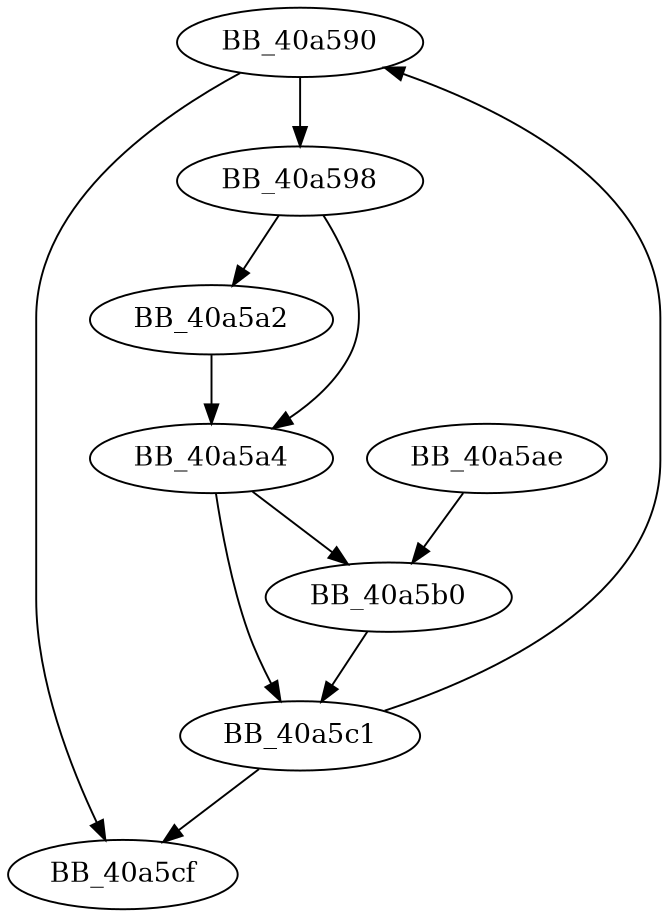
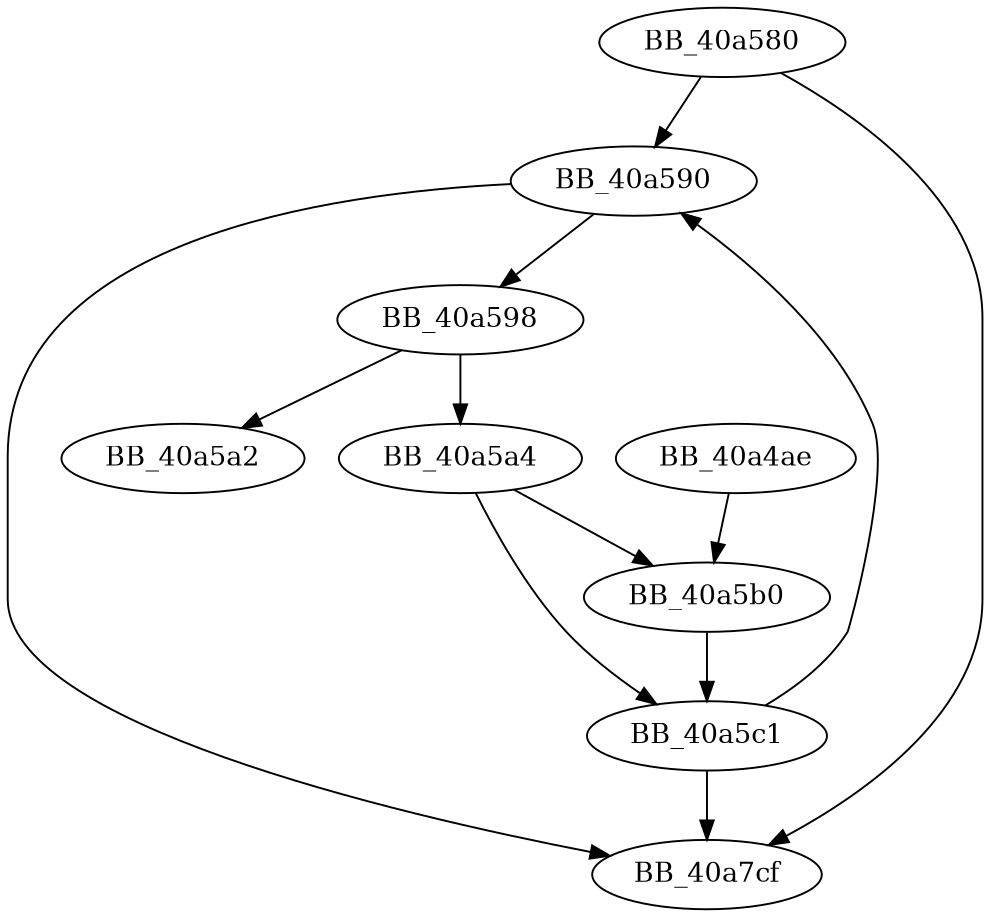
none -> (722, 42)
(211, 380) -> none
(487, 458) -> (736, 458)
(123, 875) -> (707, 875)
